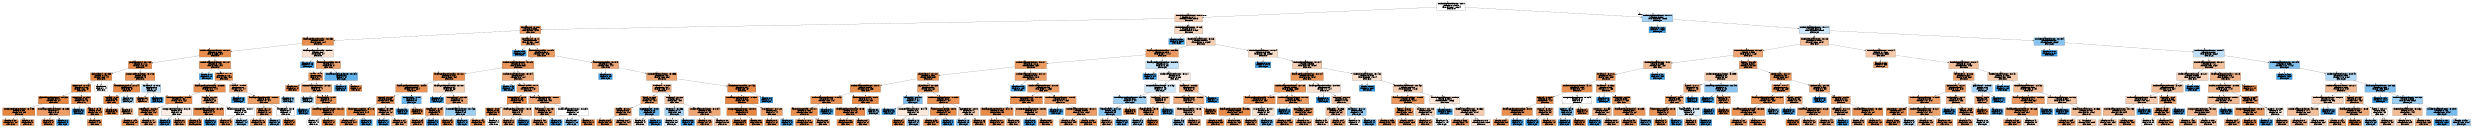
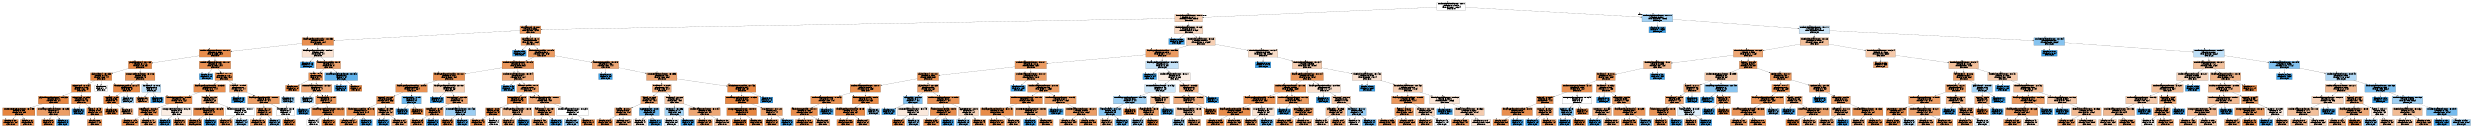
(2087, 123) -> (2087, 123)
